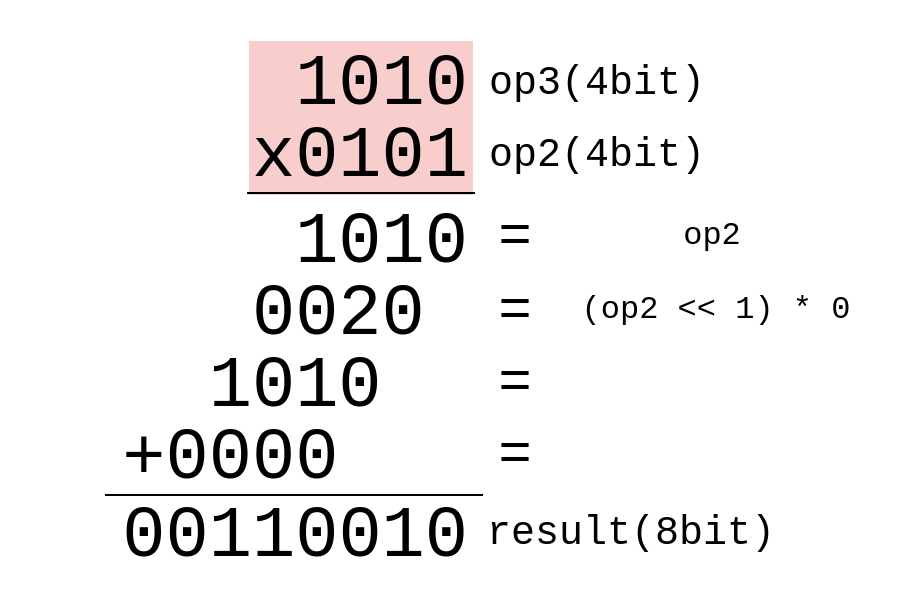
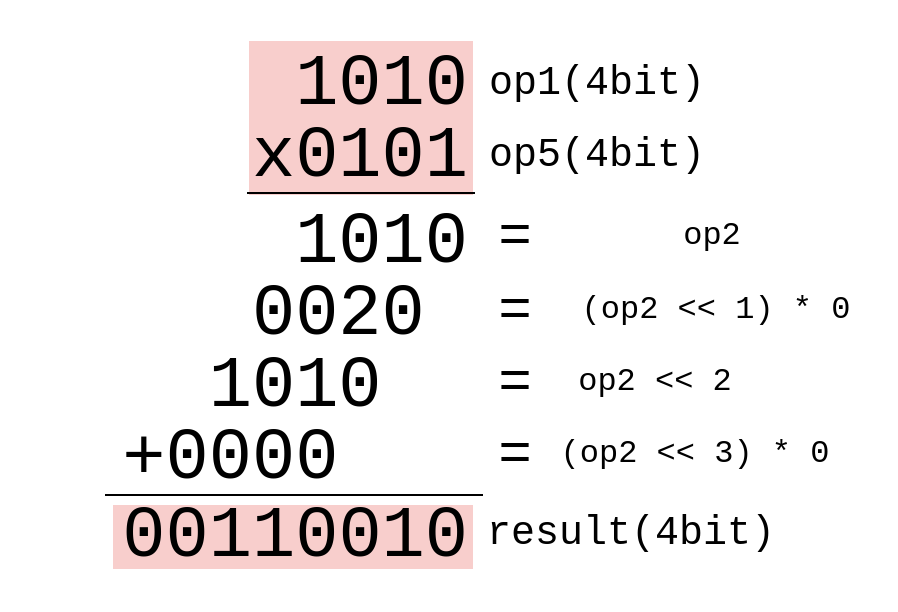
(598, 83) -> (598, 83)
(598, 155) -> (598, 155)
none -> (656, 383)
none -> (696, 455)
(632, 533) -> (632, 533)
(293, 537) -> (293, 537)
